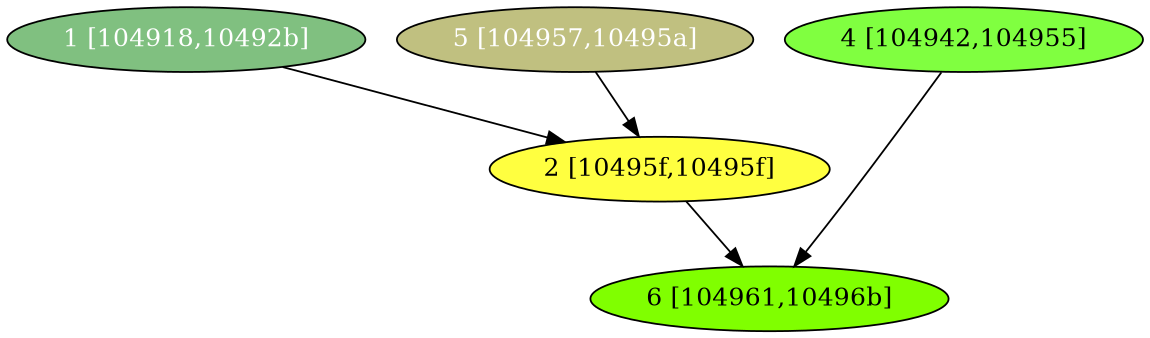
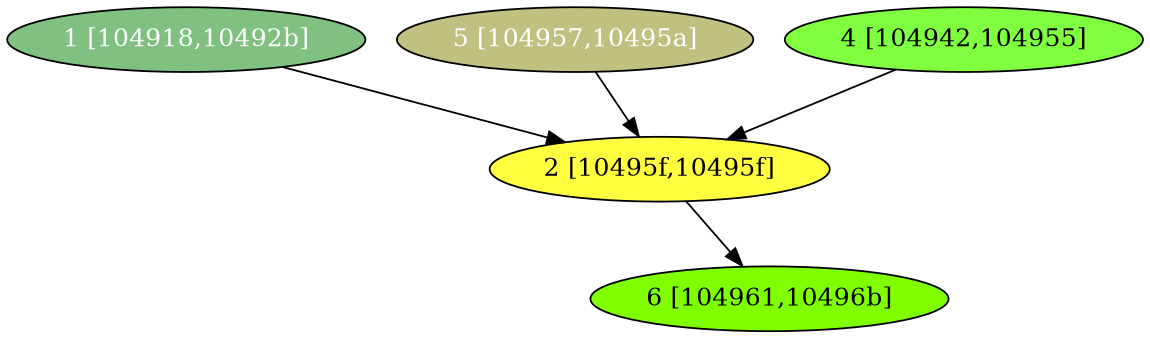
(875, 163) -> (820, 101)
